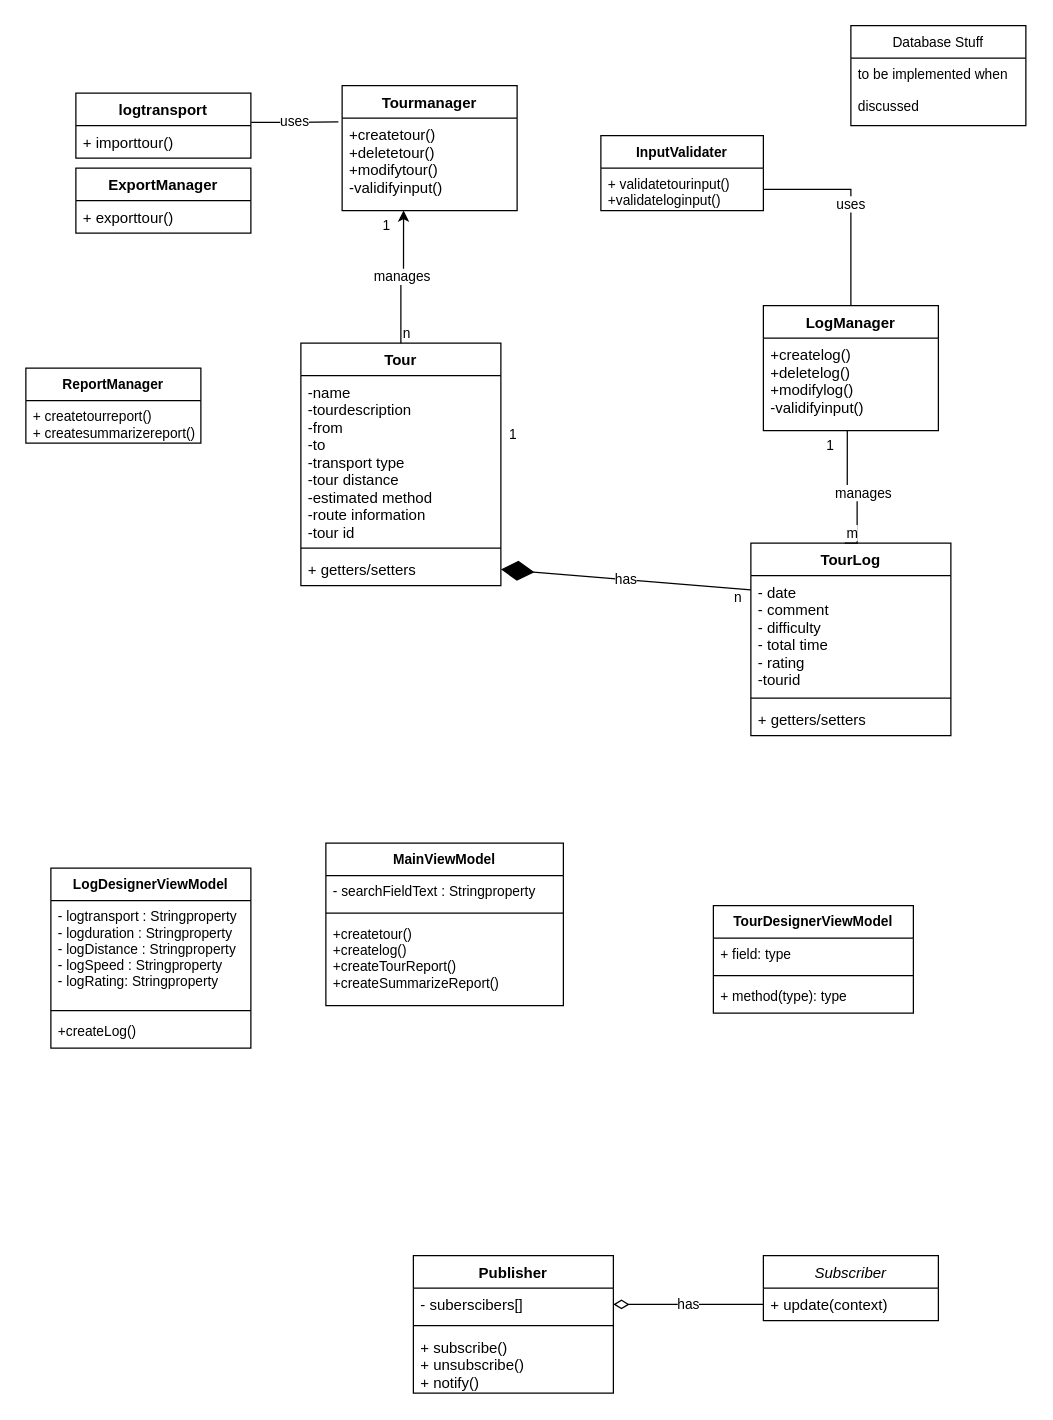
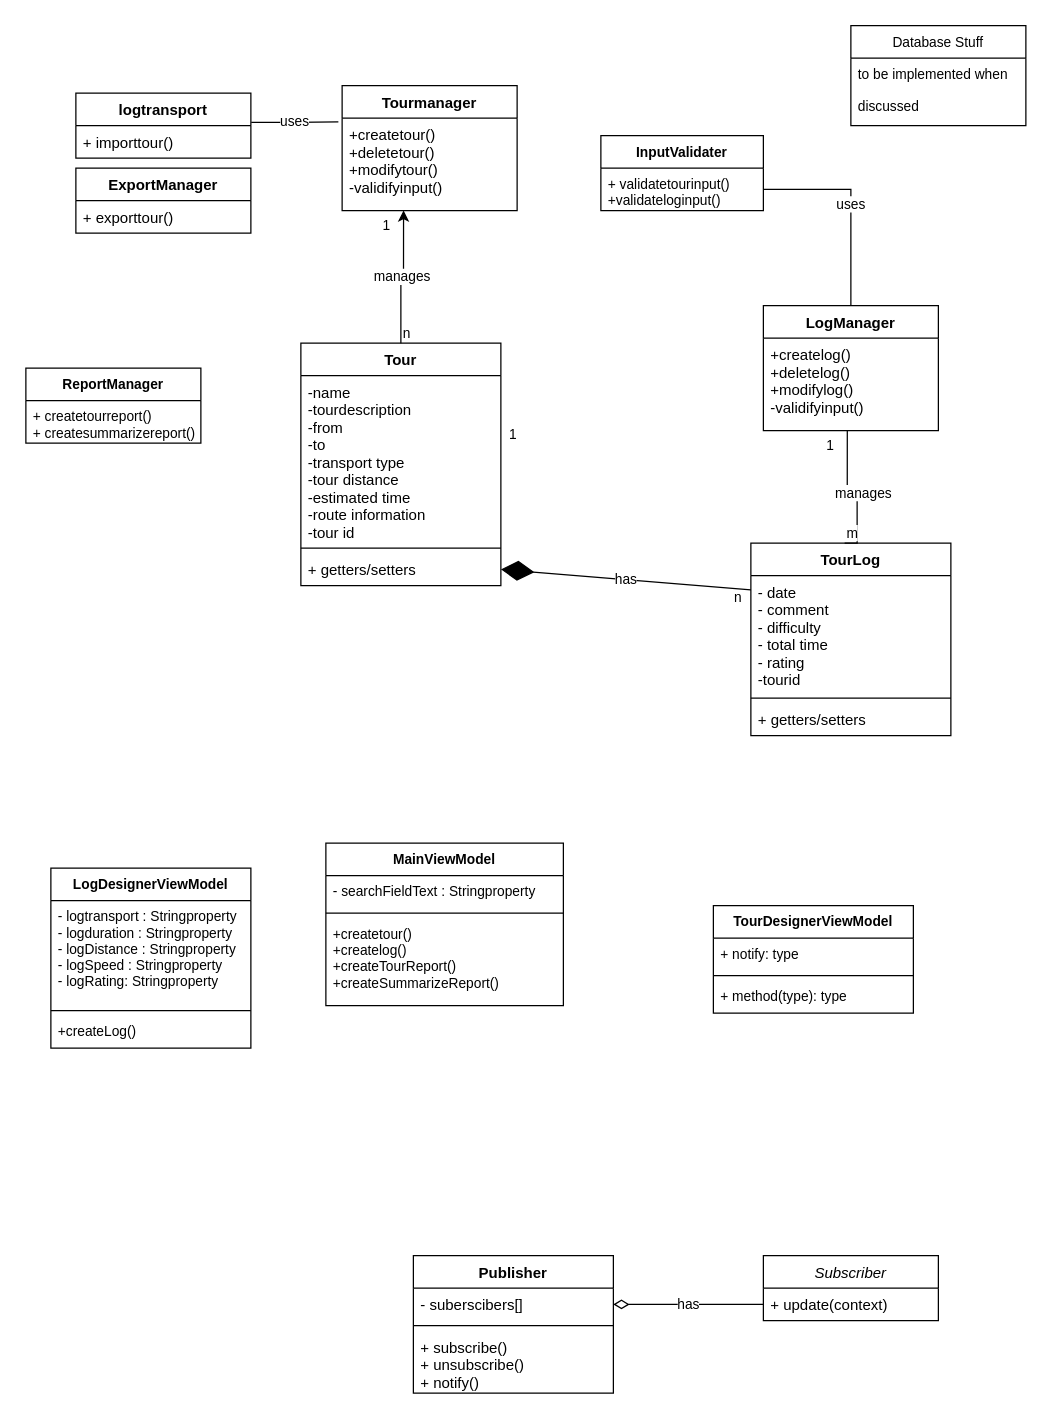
(329, 393) -> (329, 393)
(761, 954) -> (767, 954)
